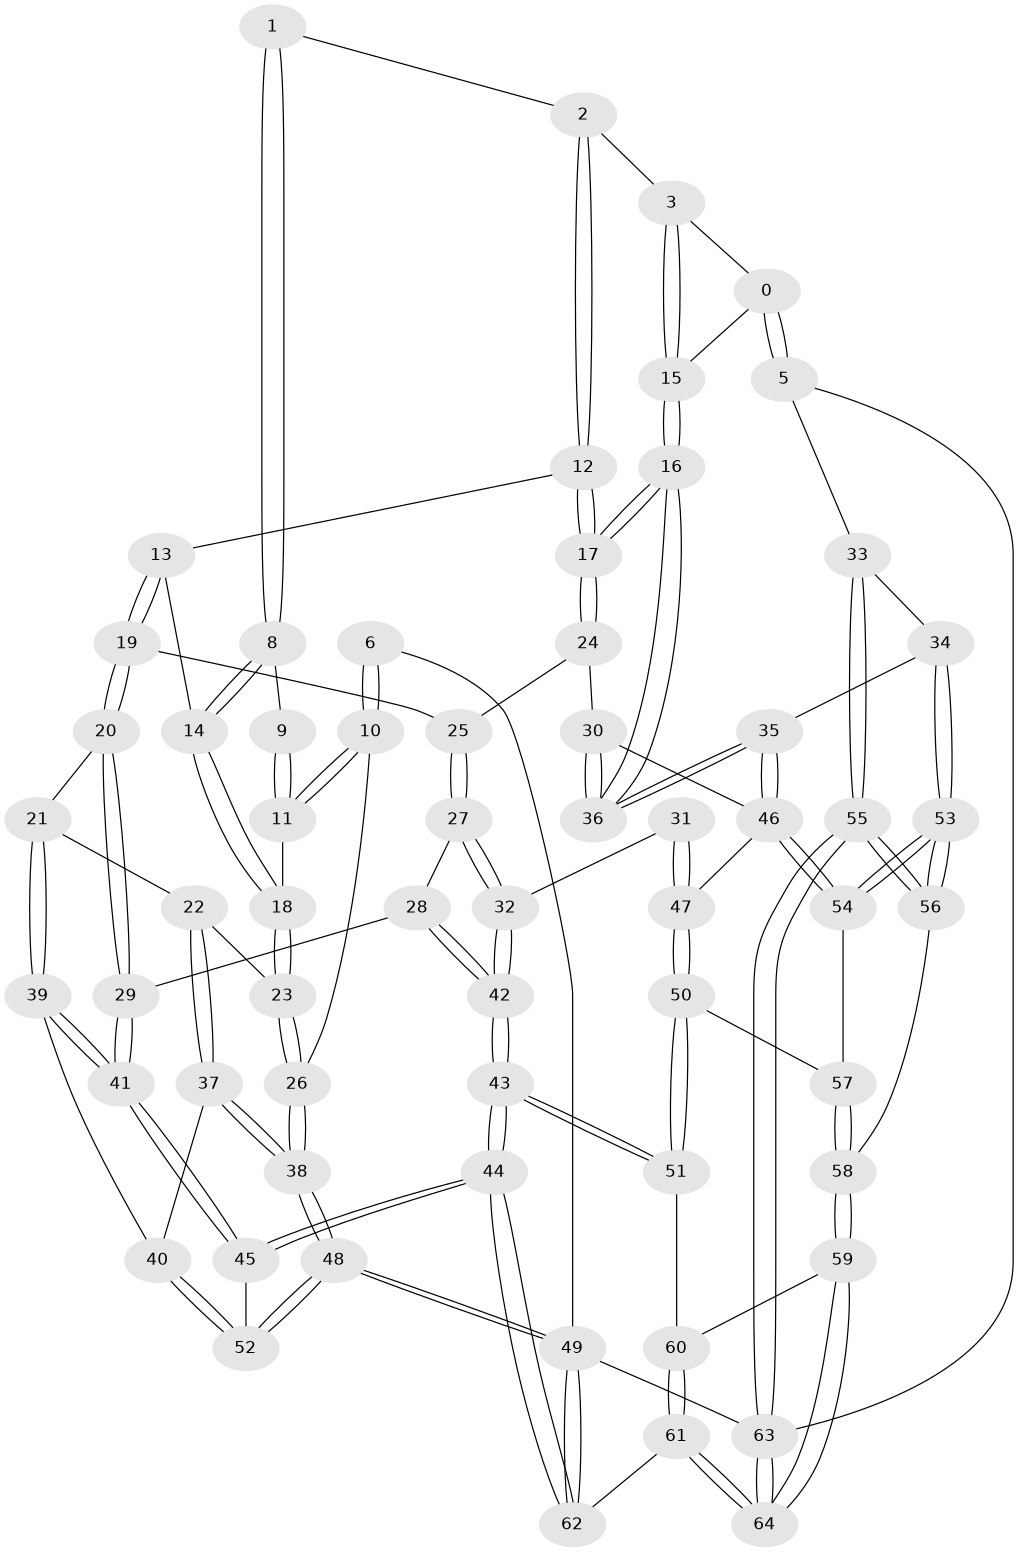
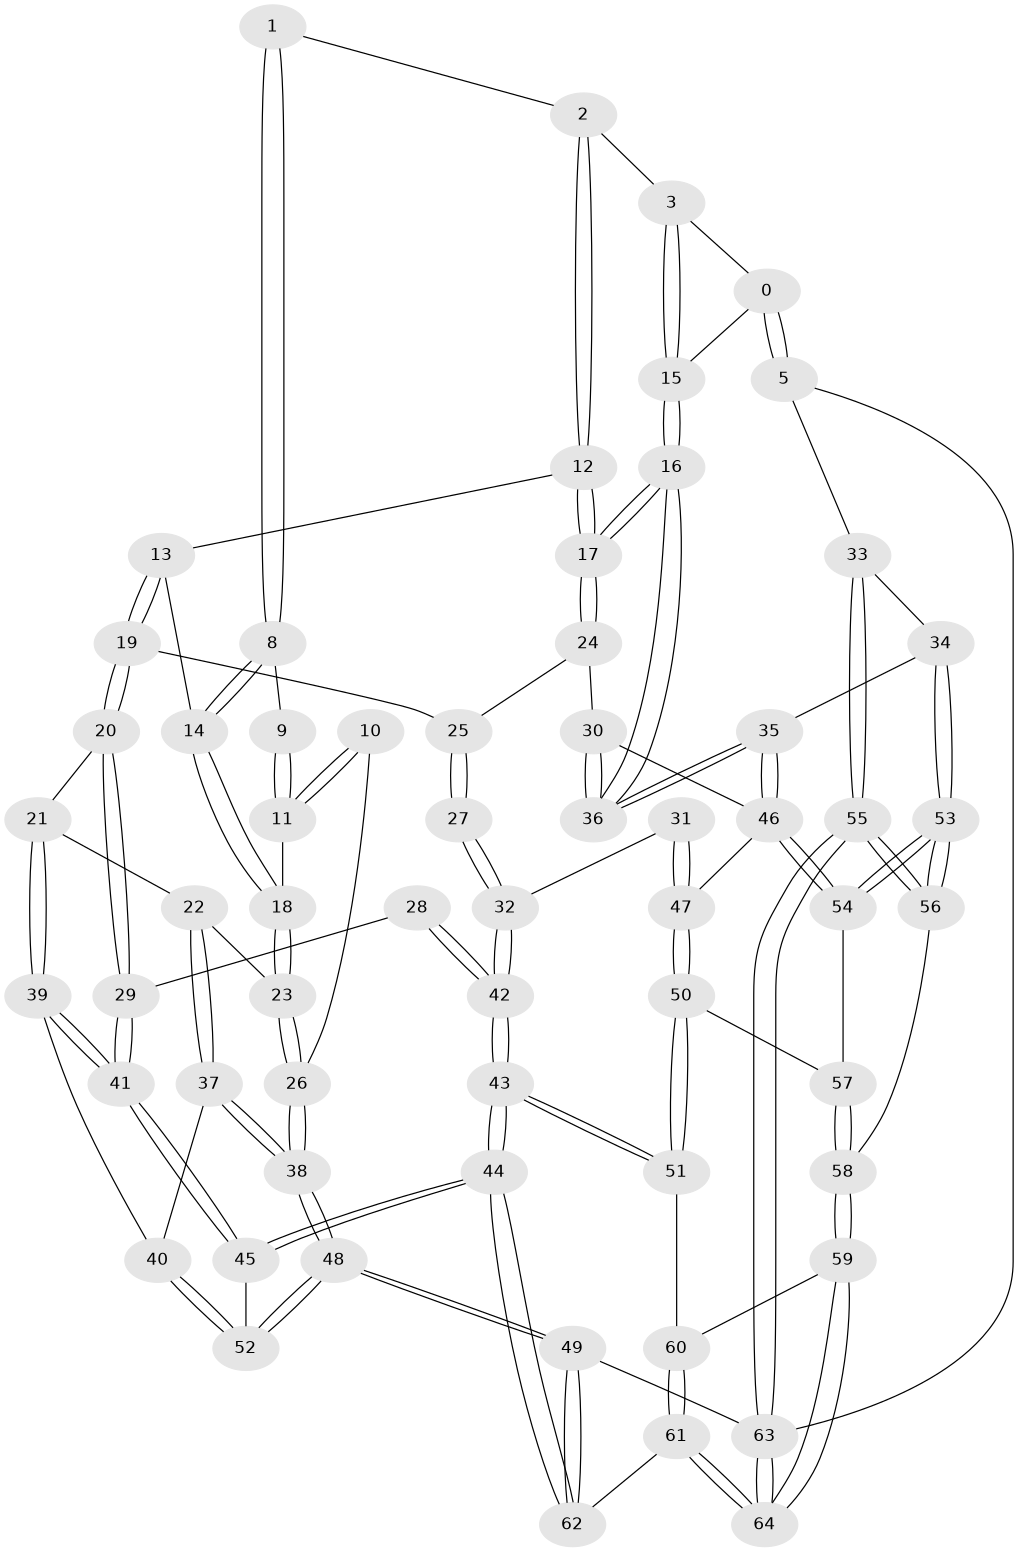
(371, 644) -> none
(438, 864) -> none
